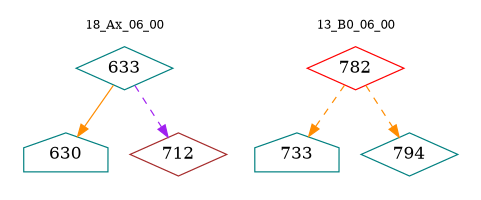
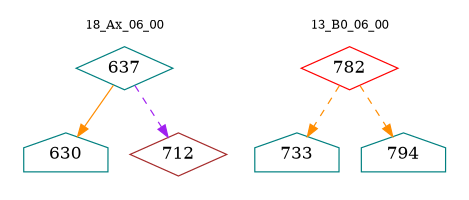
(125, 68) -> (125, 68)
(409, 154) -> (403, 154)
